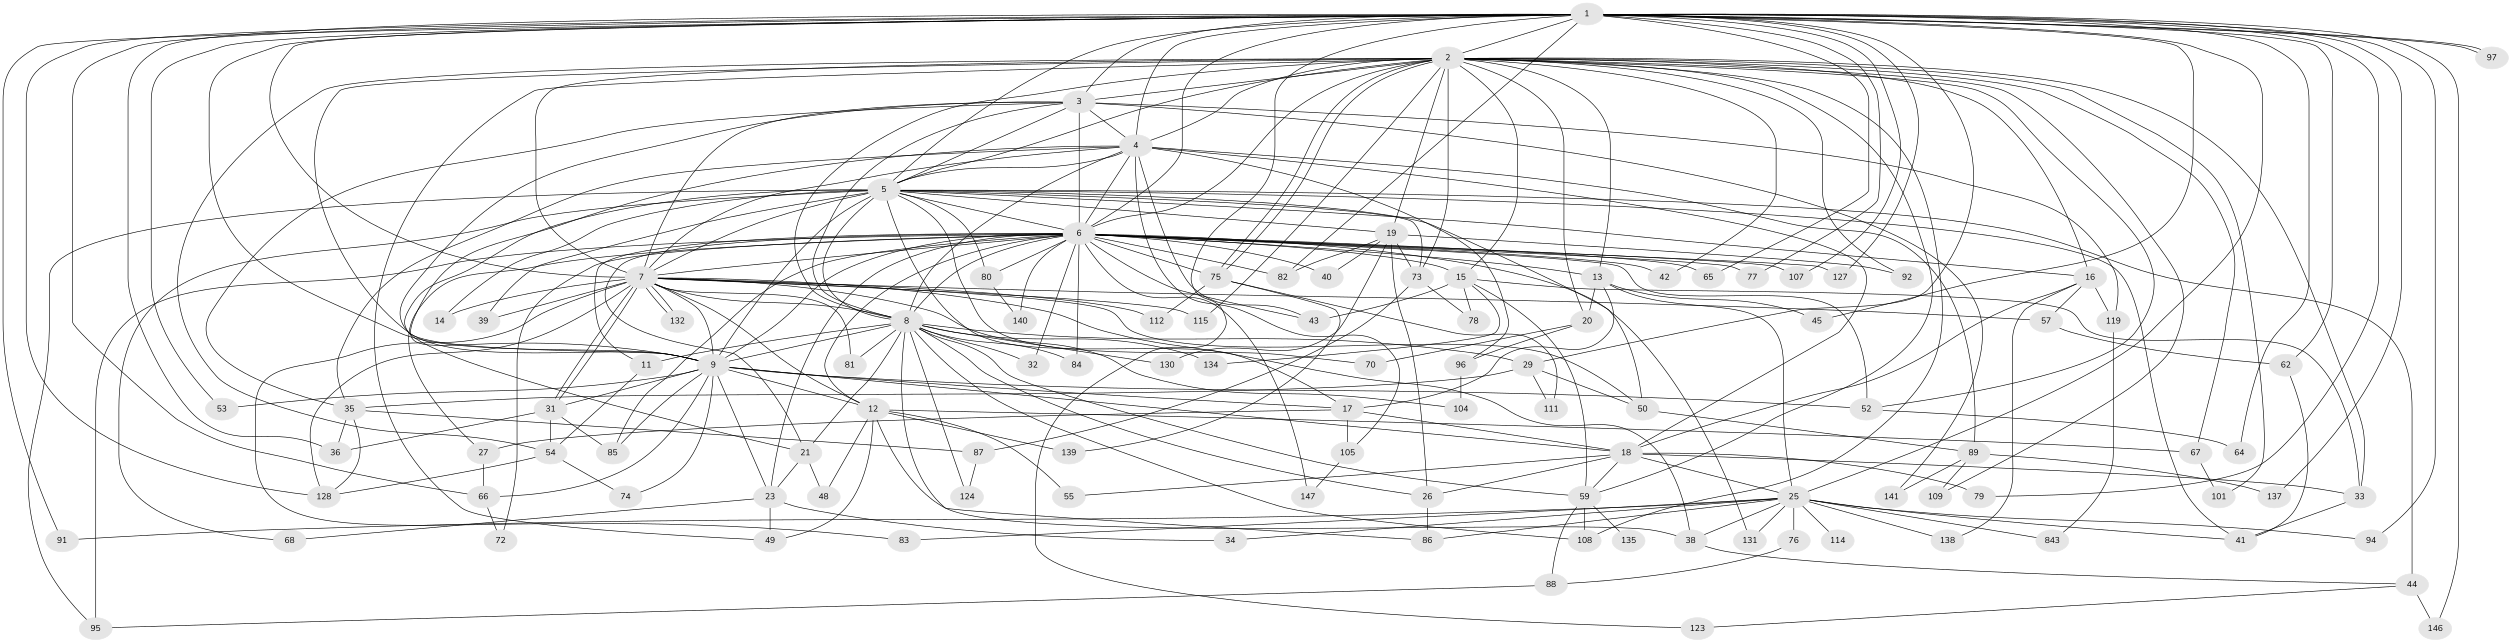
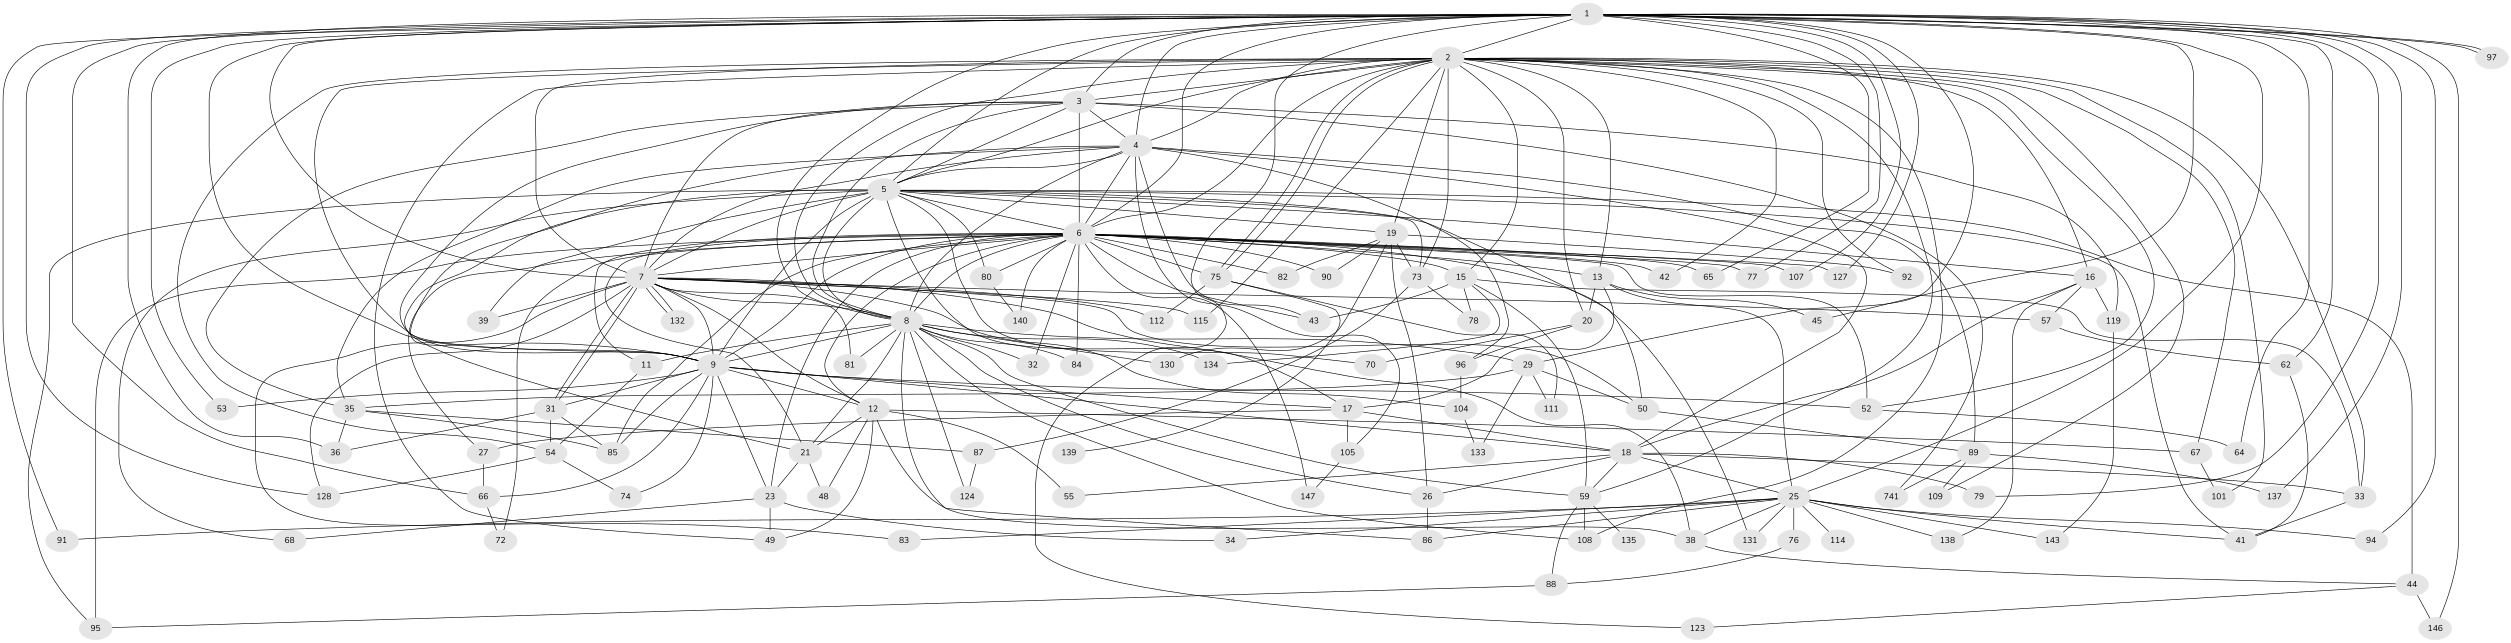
(1435, 146) -> (1058, 46)
(1327, 277) -> (1327, 277)
(440, 321) -> none
(1000, 437) -> (839, 431)
none -> (1478, 453)
(359, 458) -> (488, 427)
(1891, 497) -> (1891, 497)
(2052, 541) -> (2052, 541)
